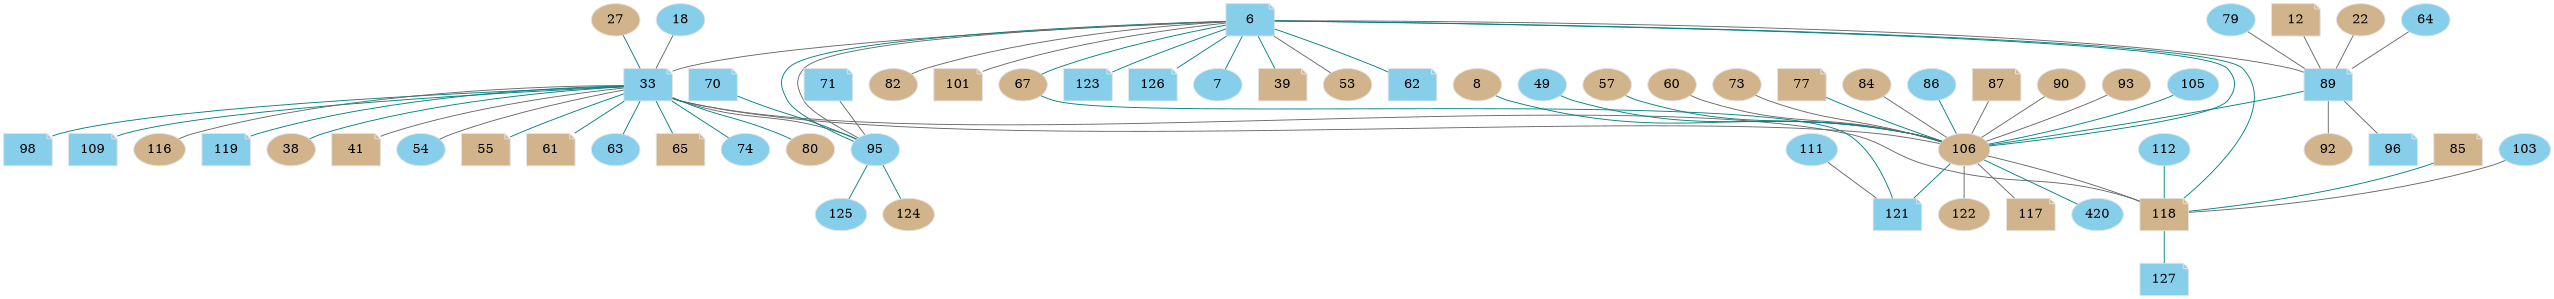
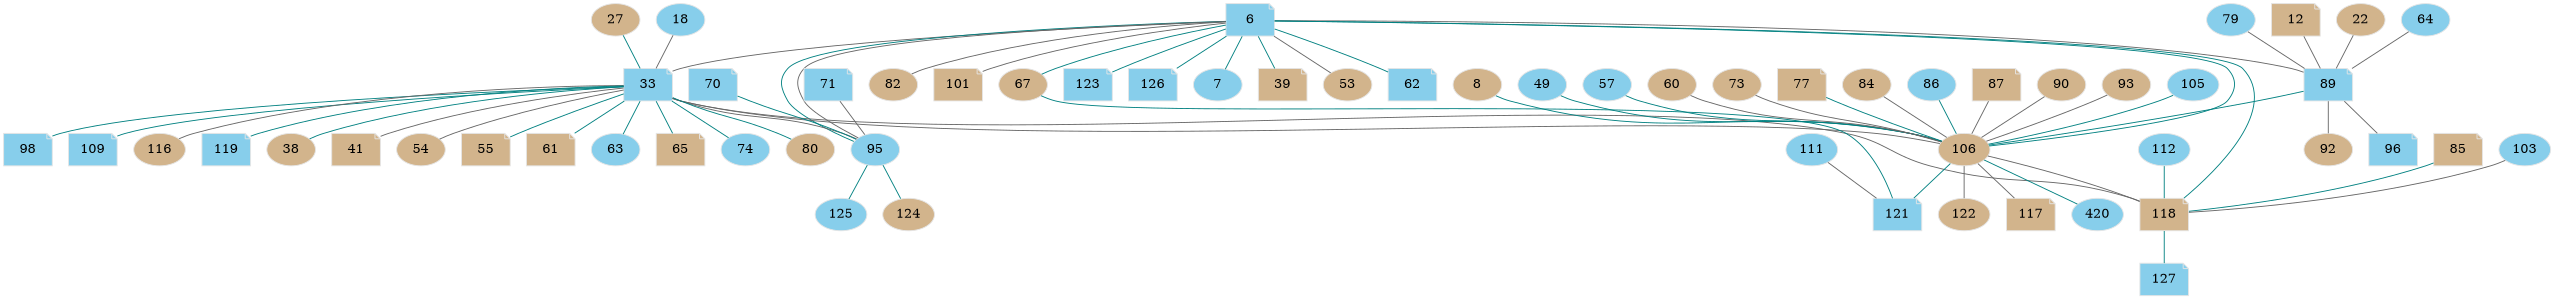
(1607, 85) -> (1607, 85)
(421, 150) -> (421, 150)
